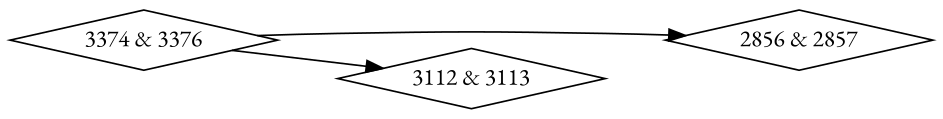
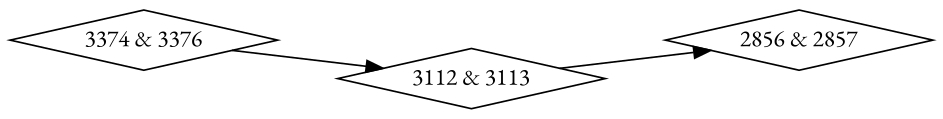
(463, 32) -> (627, 60)
